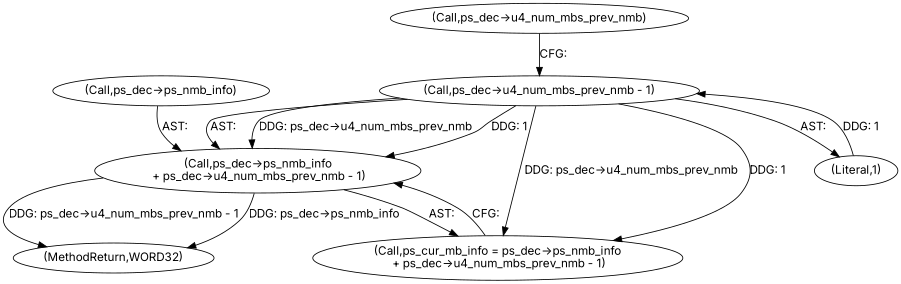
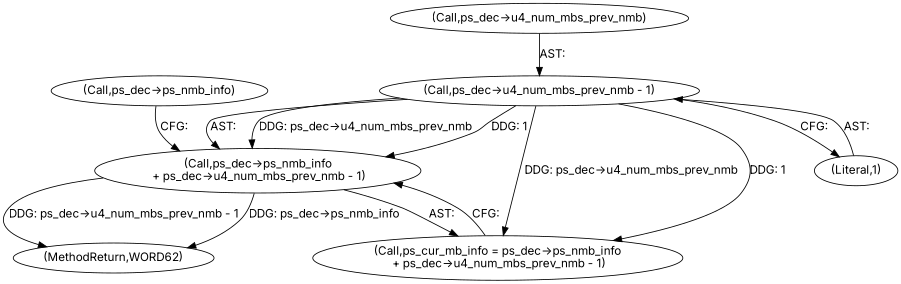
(555, 55) -> (554, 55)
(177, 127) -> (176, 127)
(815, 127) -> (816, 127)
(861, 127) -> (858, 127)
(114, 258) -> (114, 258)
